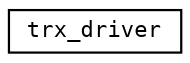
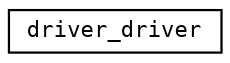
(95, 31) -> (115, 31)
